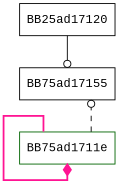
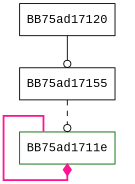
(67, 20) -> (67, 20)
(91, 120) -> (67, 112)
